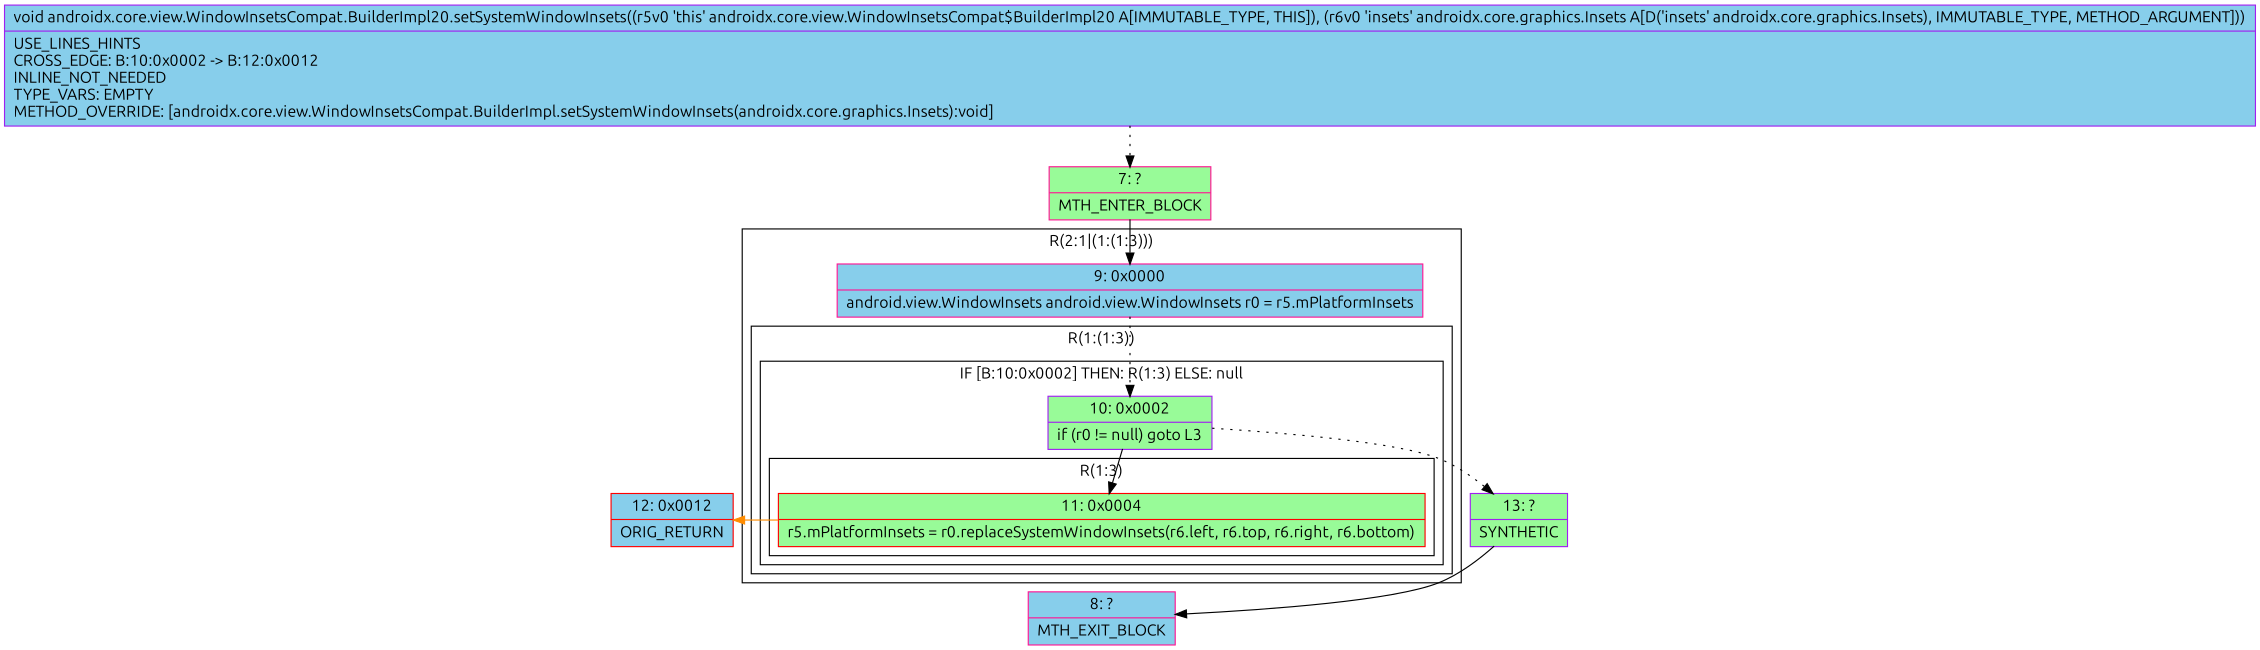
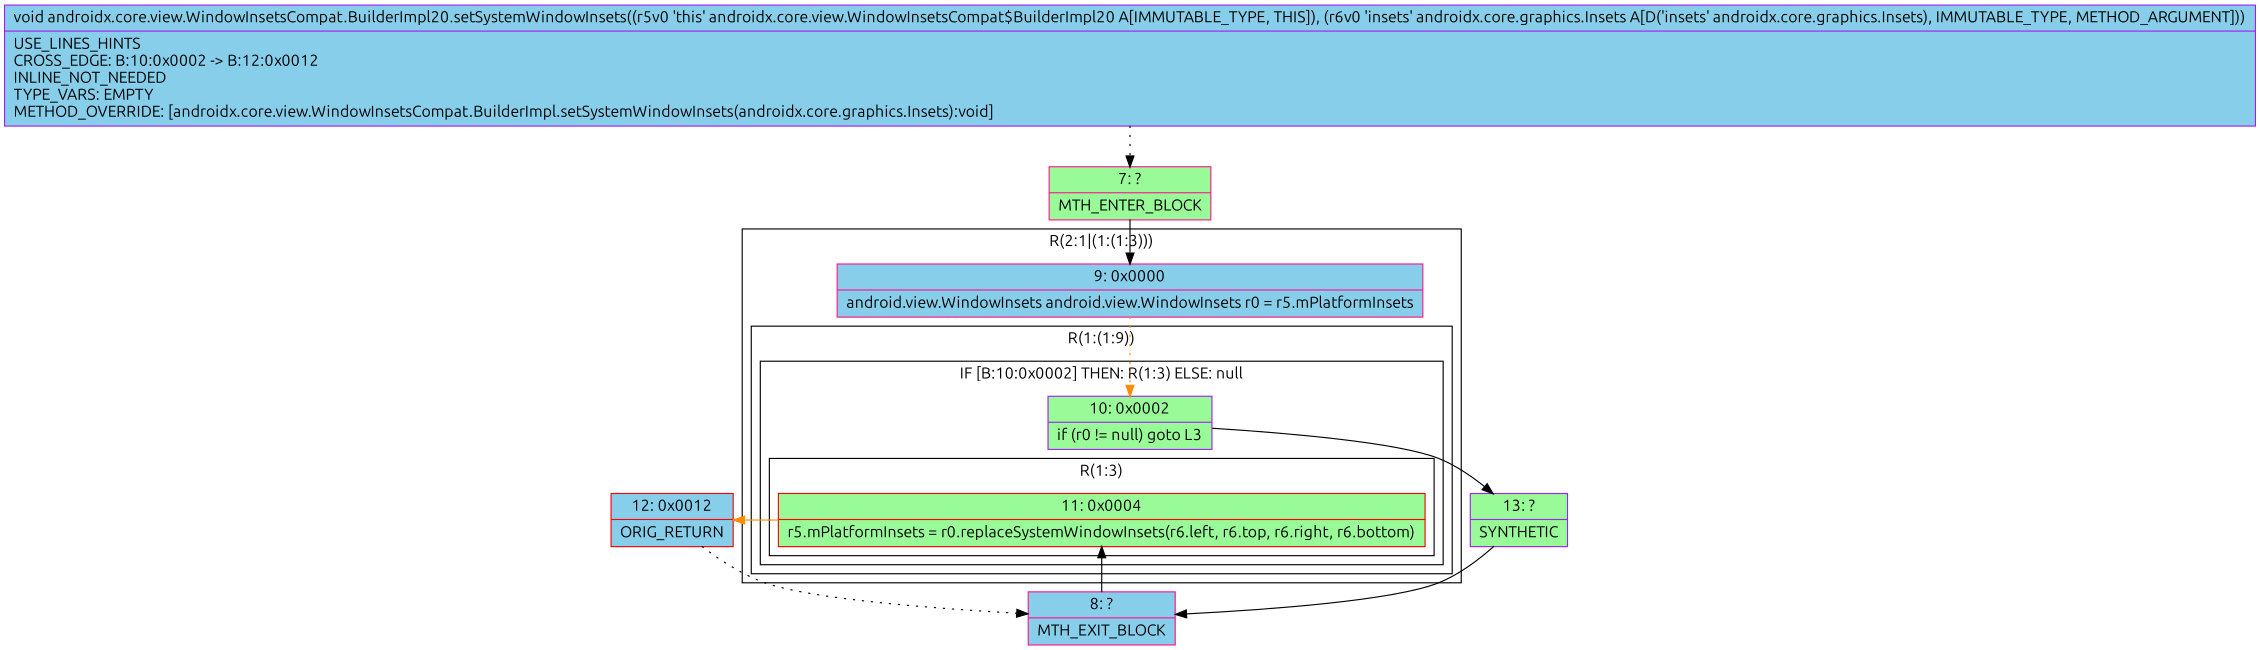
(1102, 339) -> (1102, 339)
(1130, 351) -> (1130, 351)
(1353, 441) -> (1353, 441)
(1118, 466) -> (1102, 575)
none -> (854, 600)
